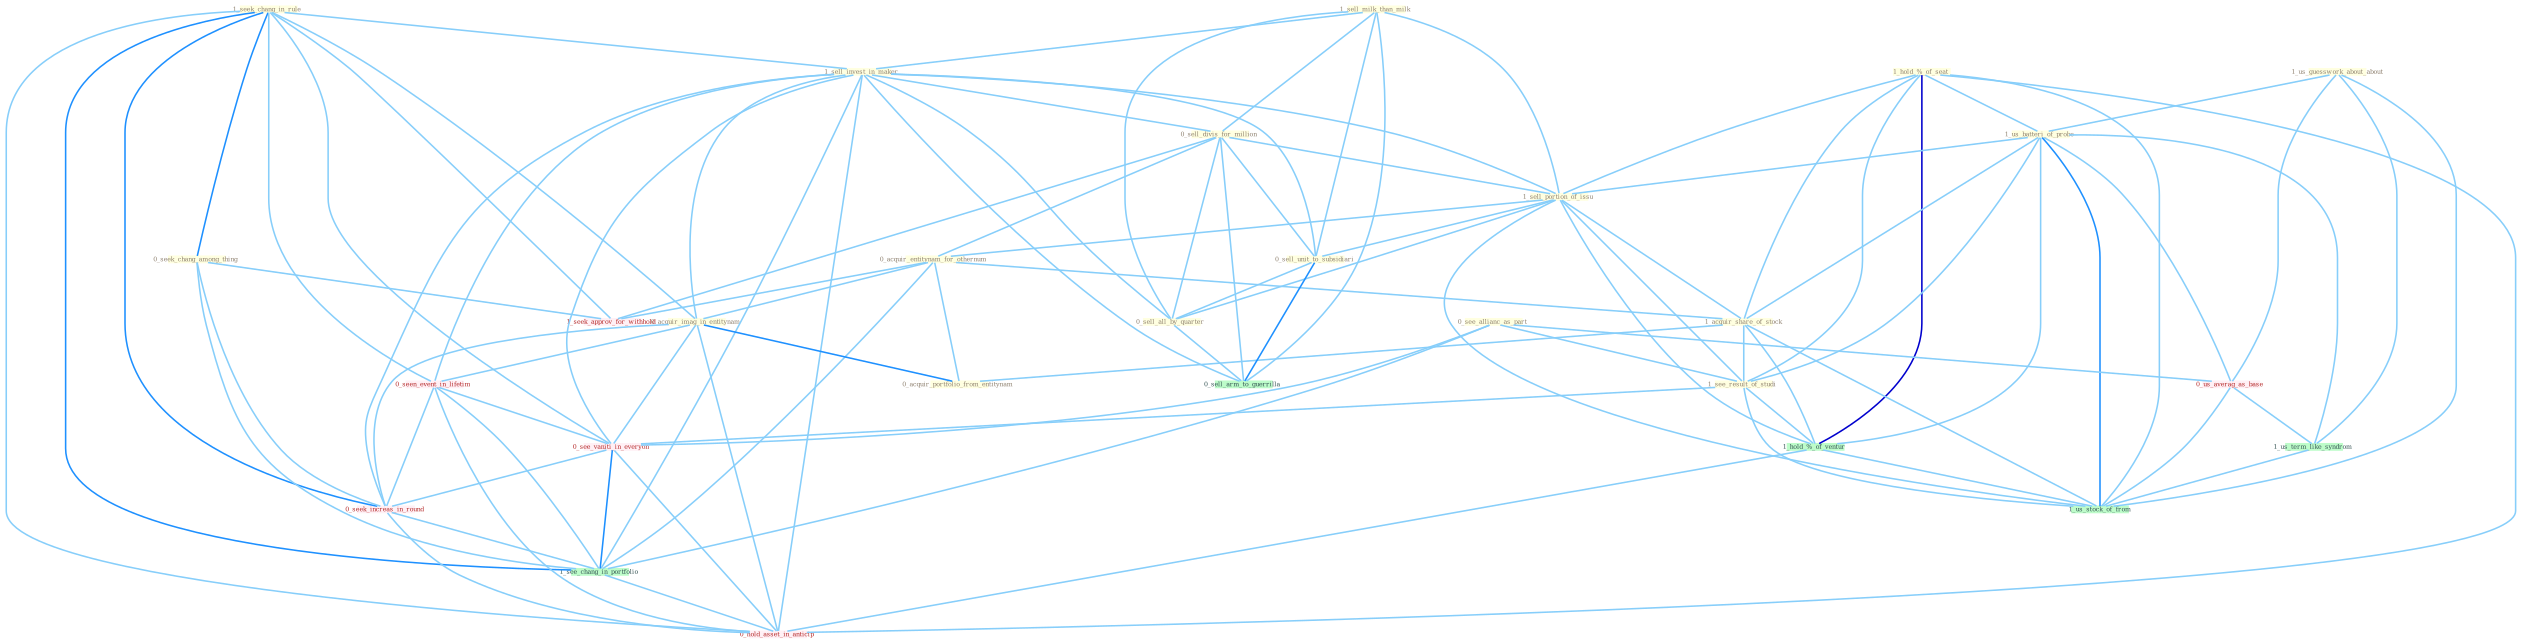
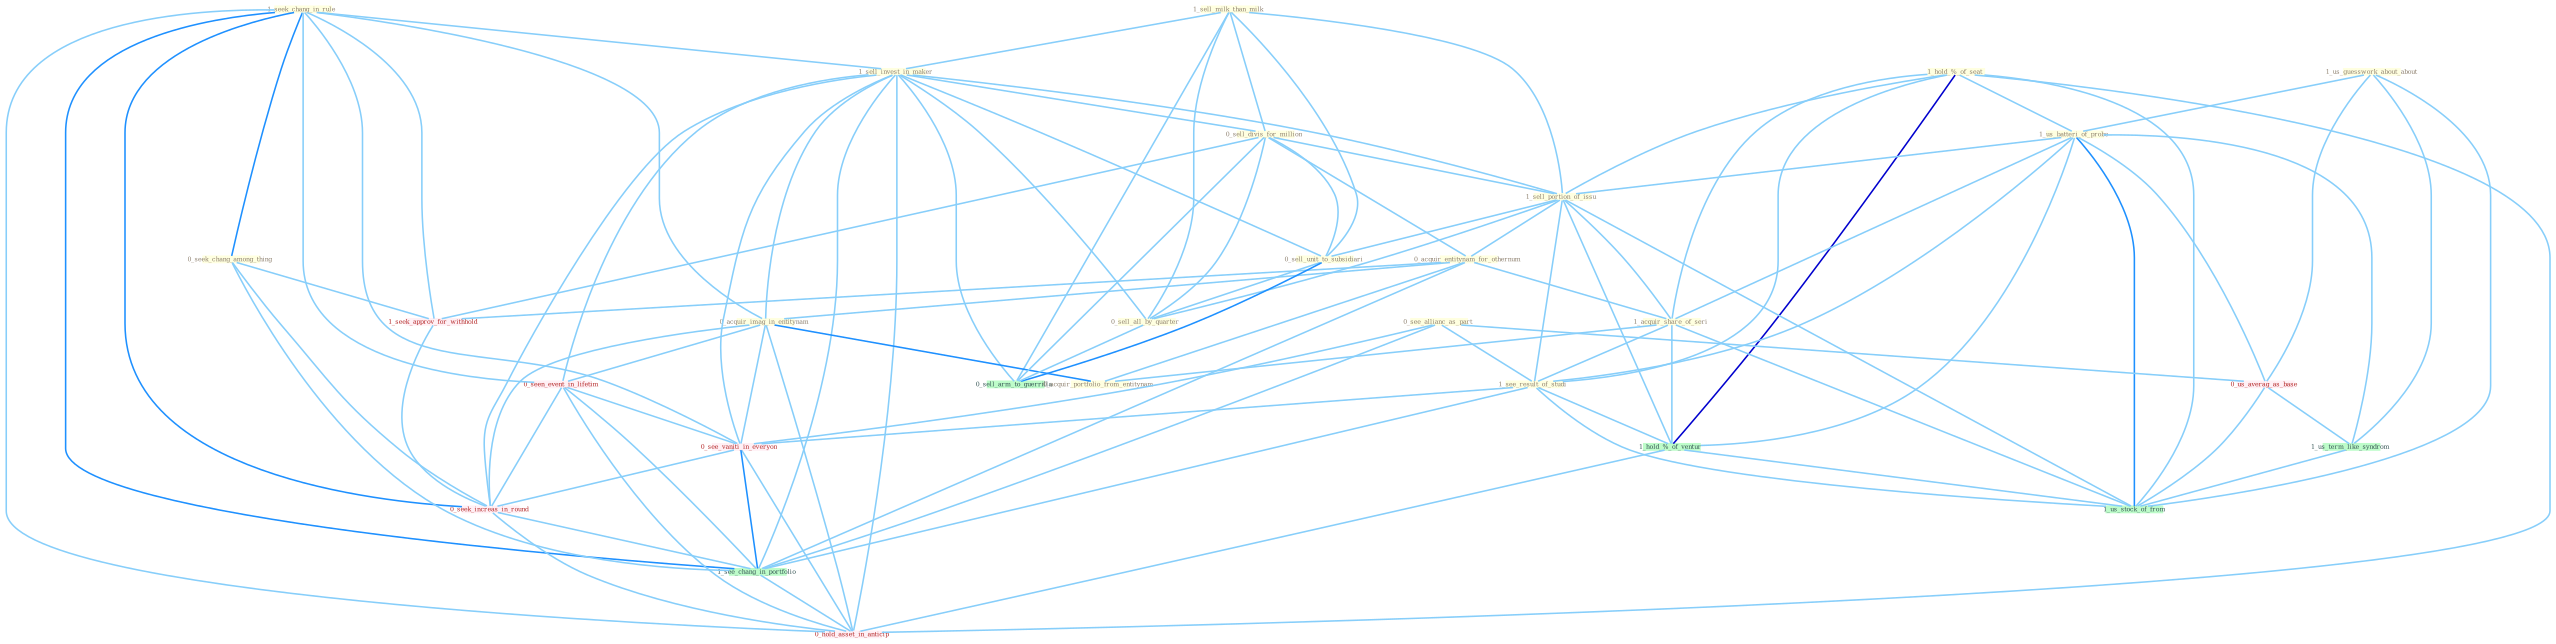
(1744, 322) -> (1672, 322)
none -> (404, 433)
none -> (1146, 478)
